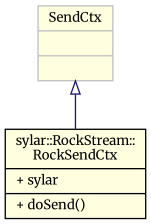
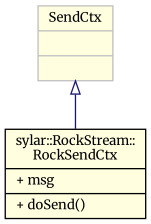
(37, 180) -> (35, 180)
